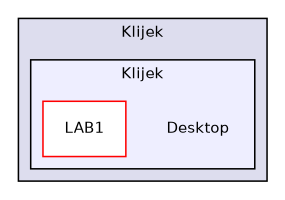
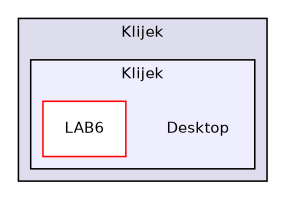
(84, 129) -> (84, 129)
